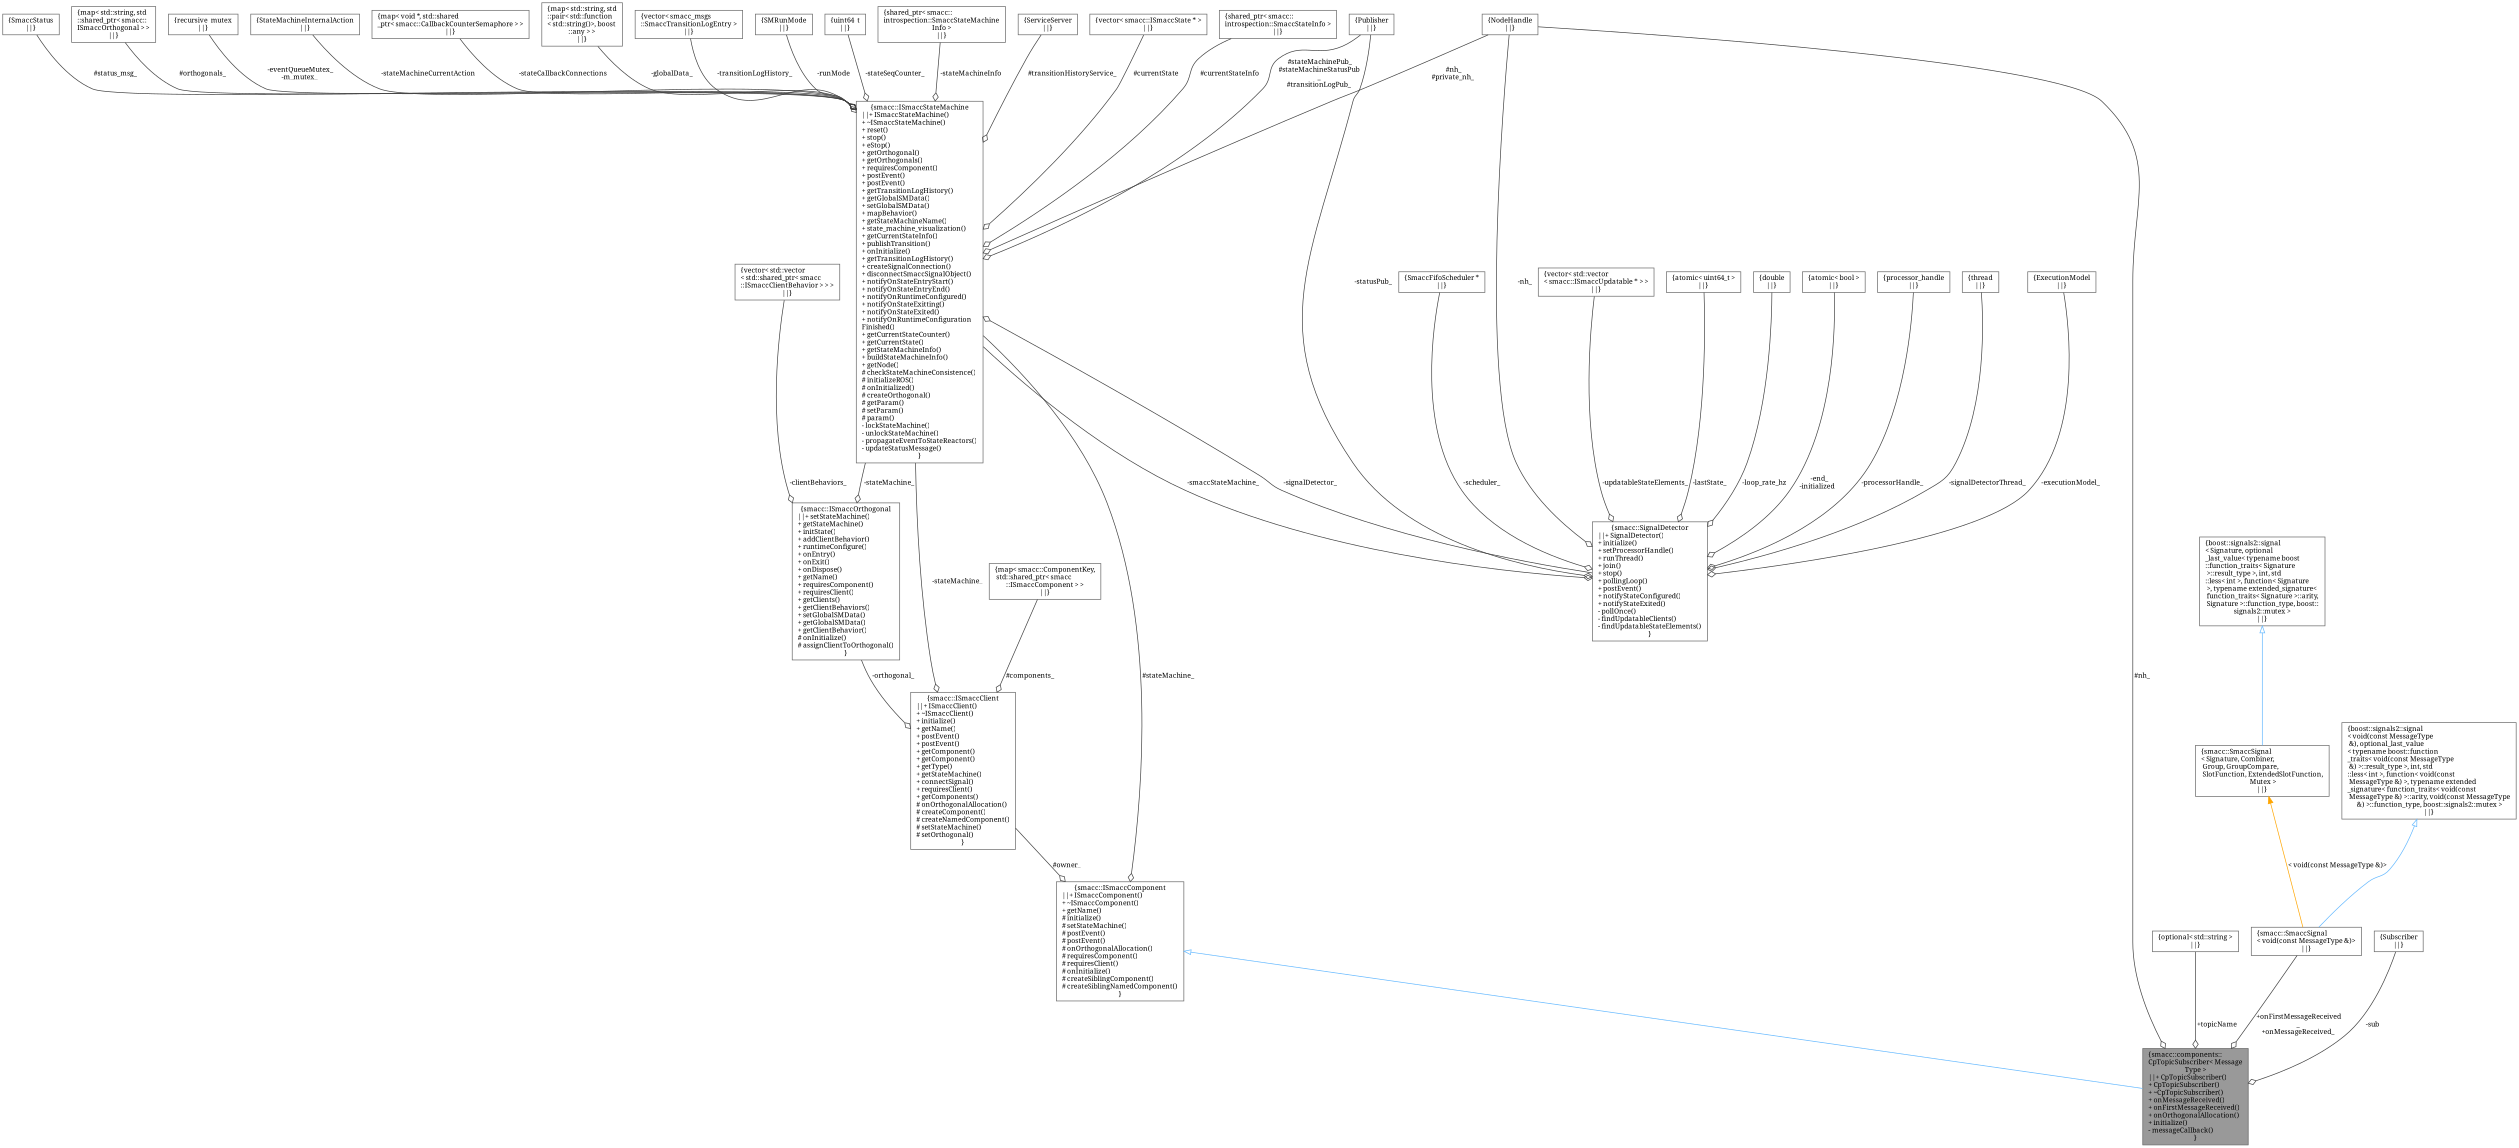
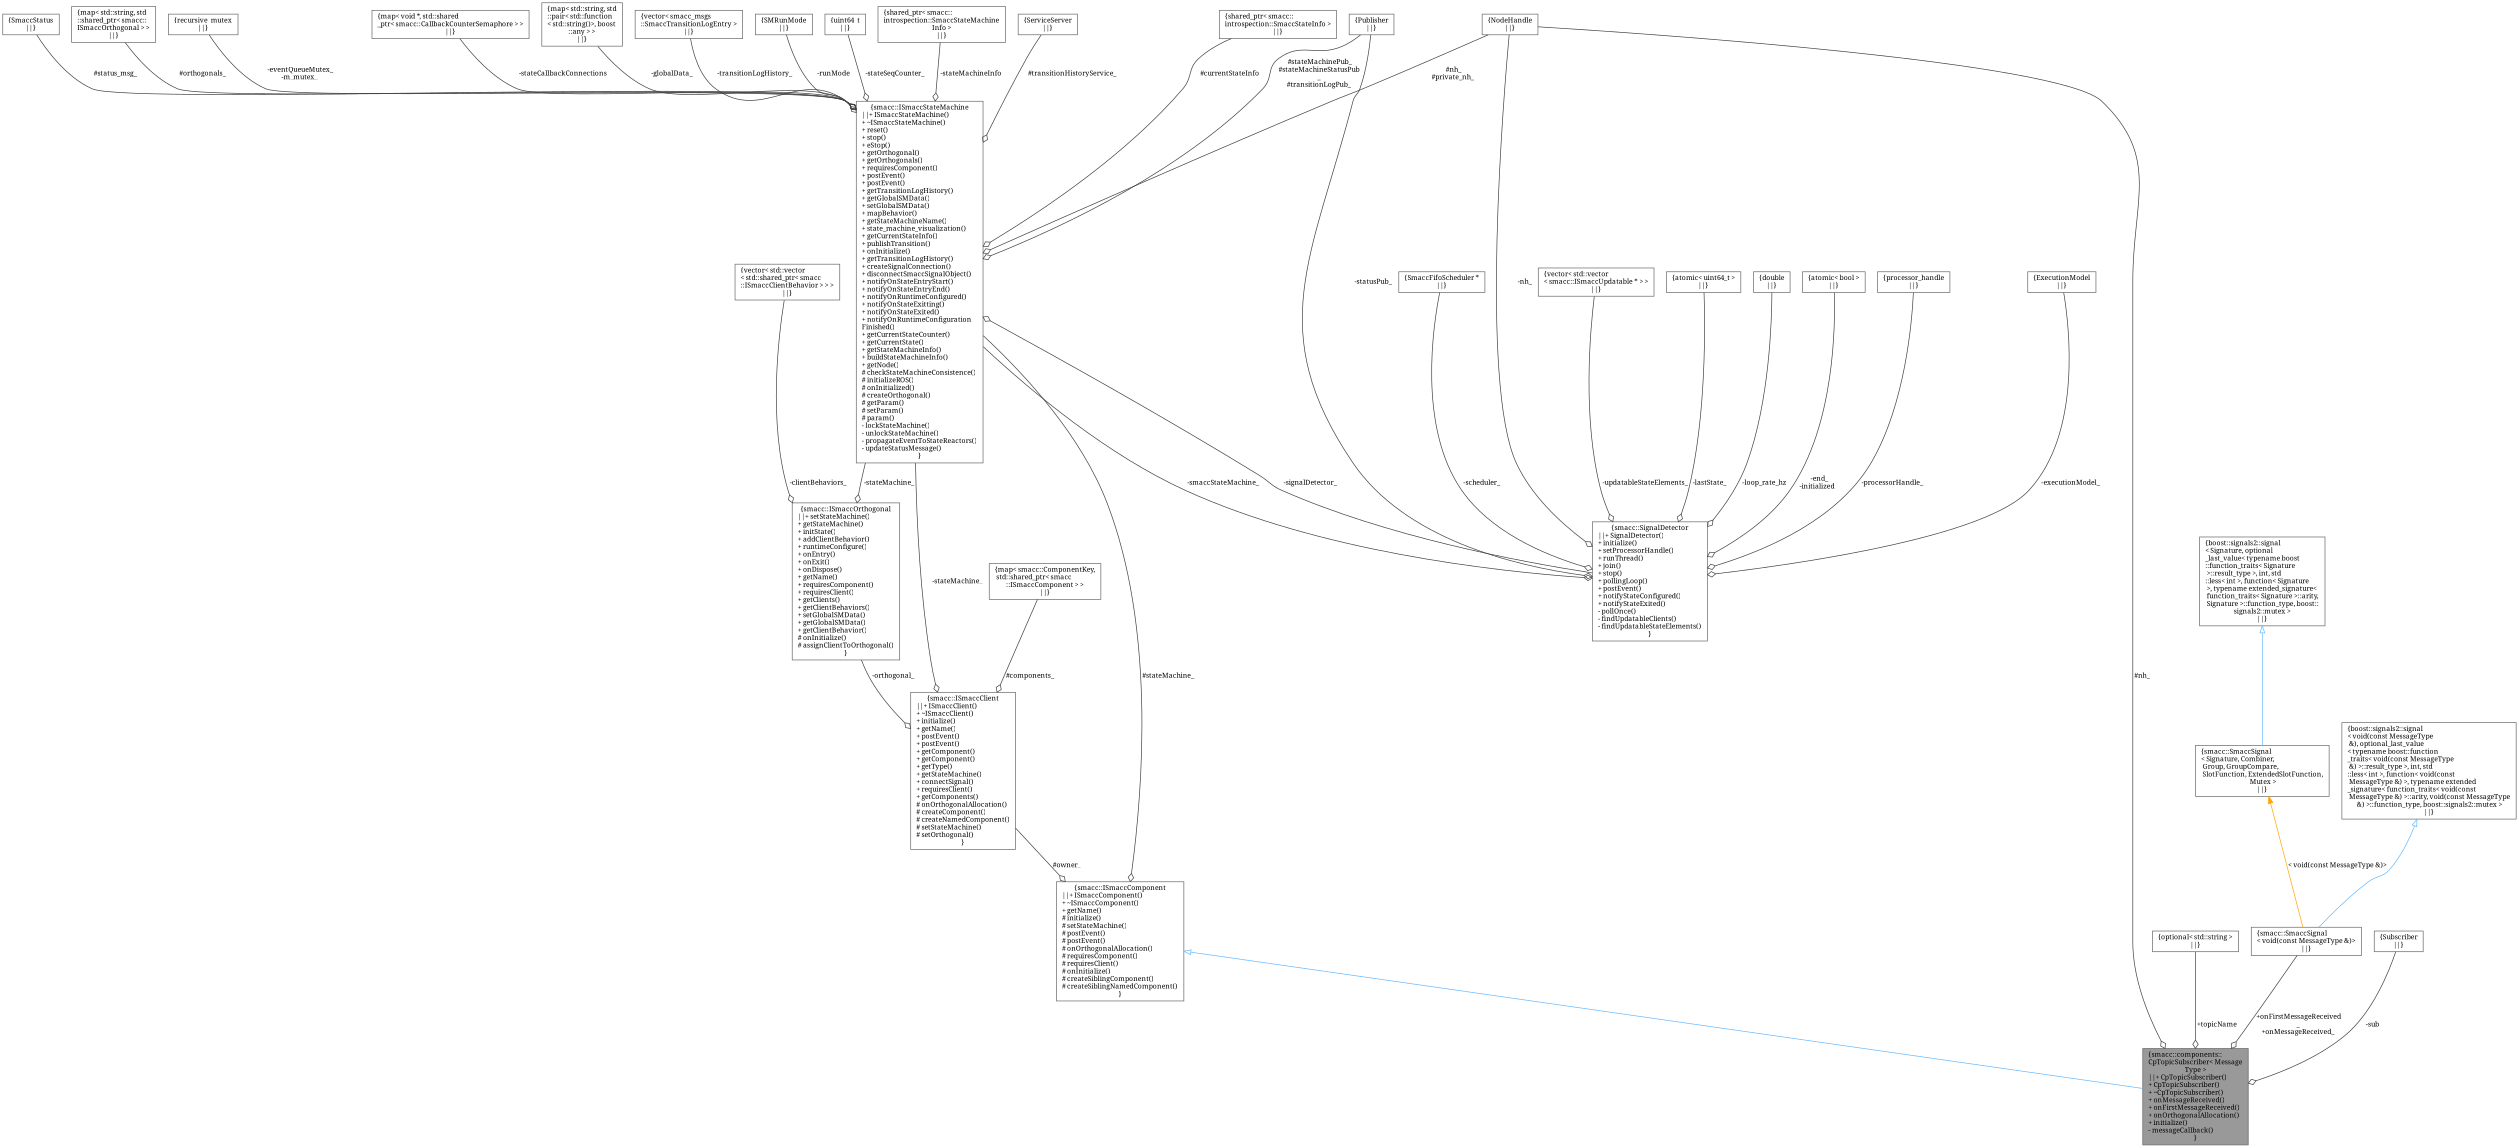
(305, 24) -> none
(1148, 24) -> none
(1981, 282) -> none
